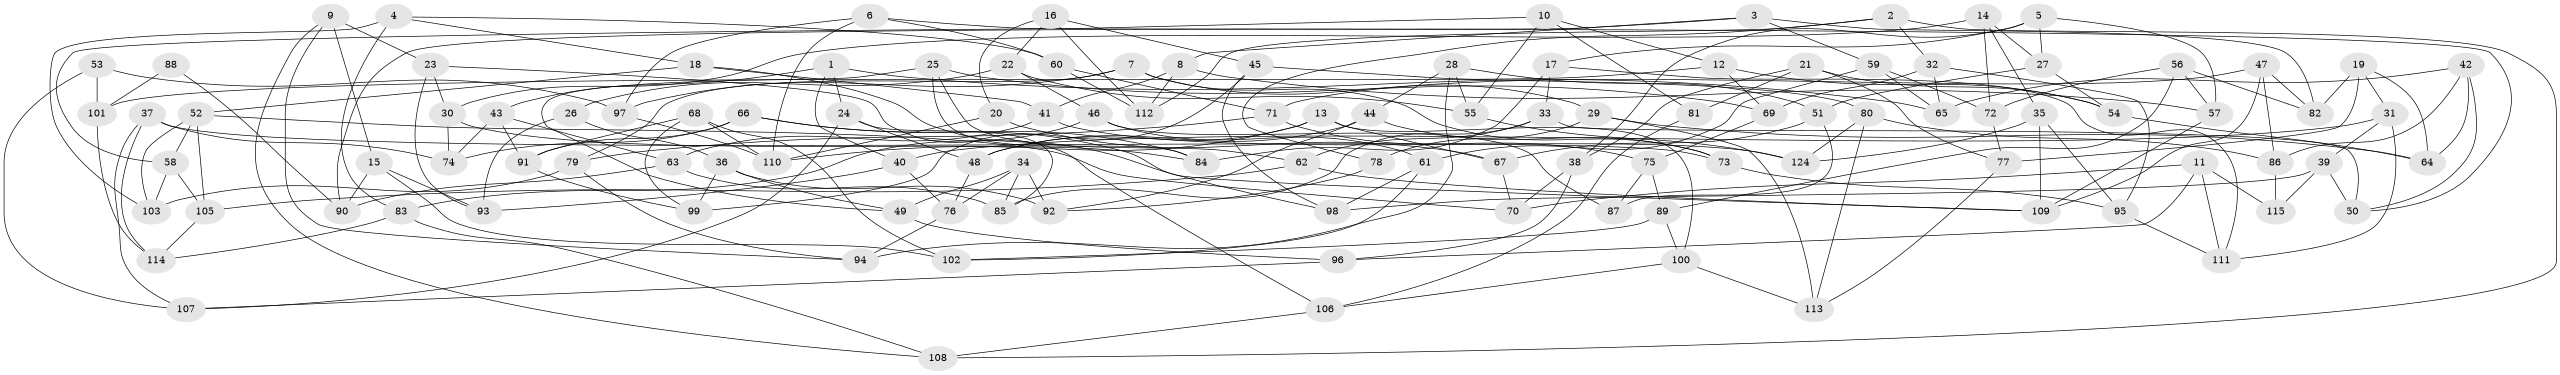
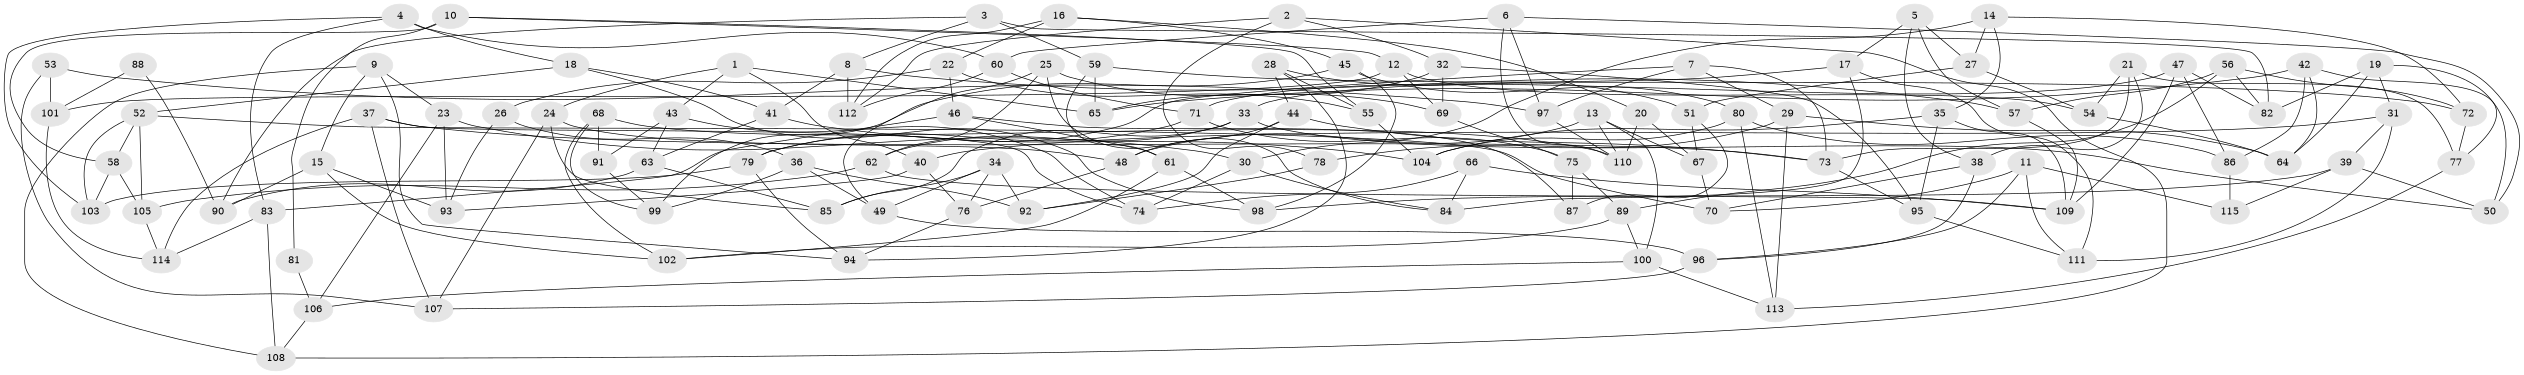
(1730, 98) -> (2006, 148)
(634, 139) -> none
(1800, 163) -> (1422, 163)
